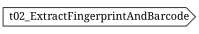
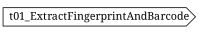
(99, 17) -> (99, 17)
